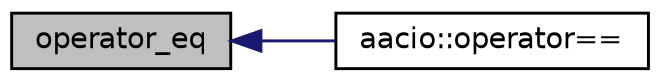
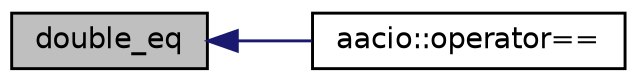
(121, 41) -> (110, 41)
